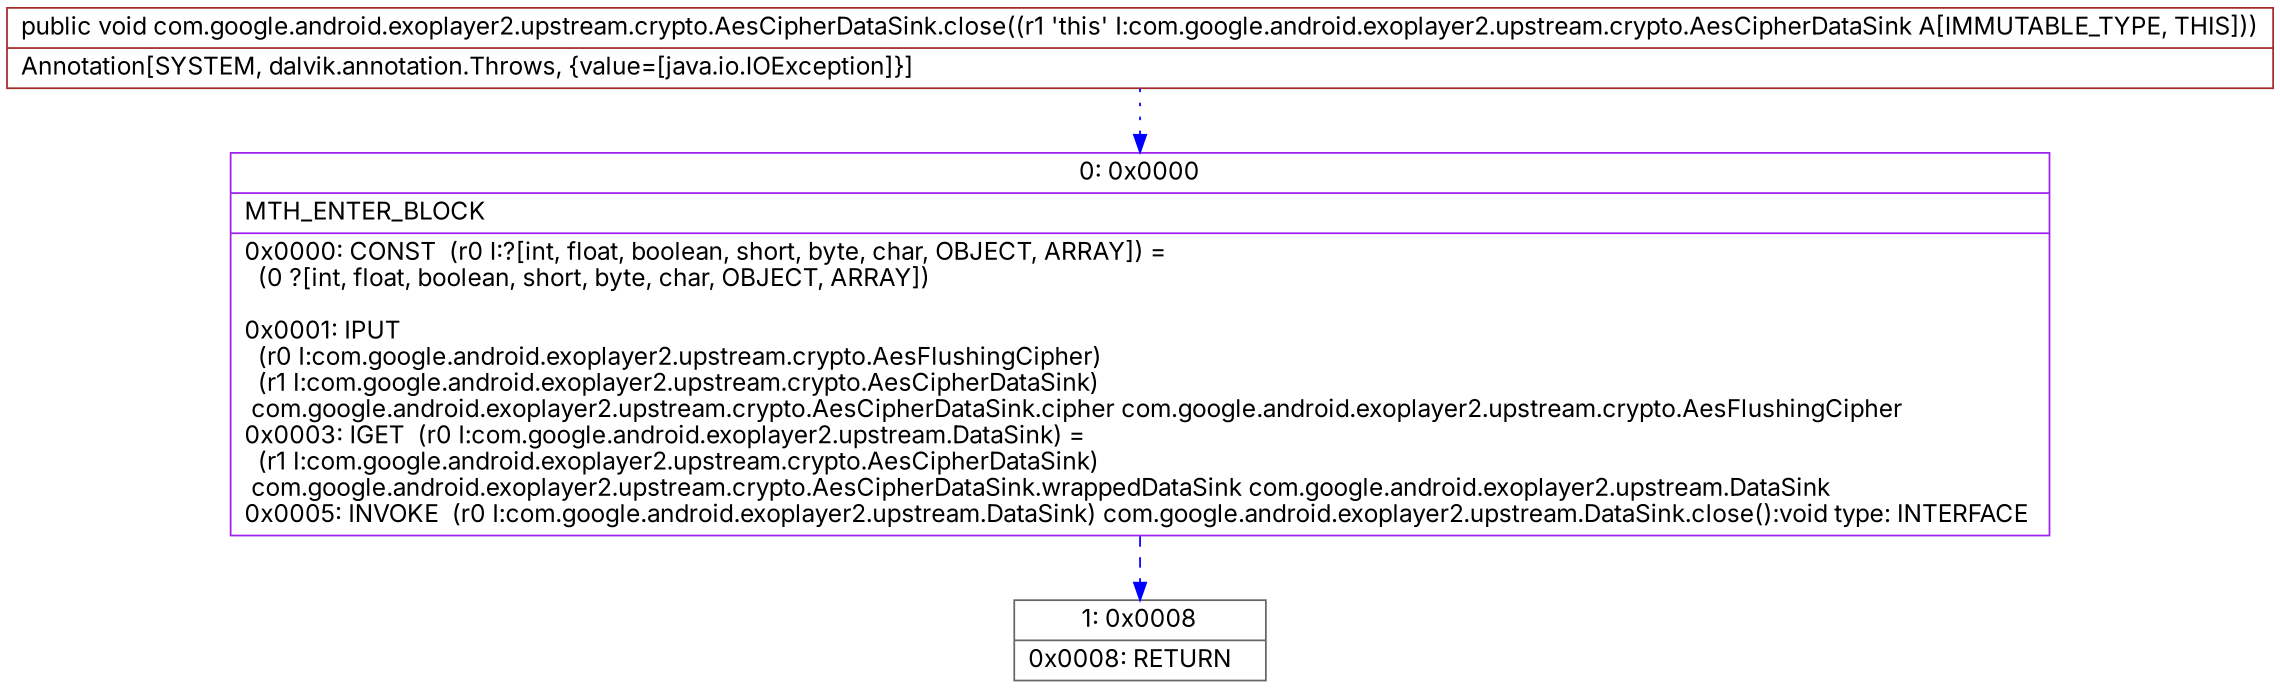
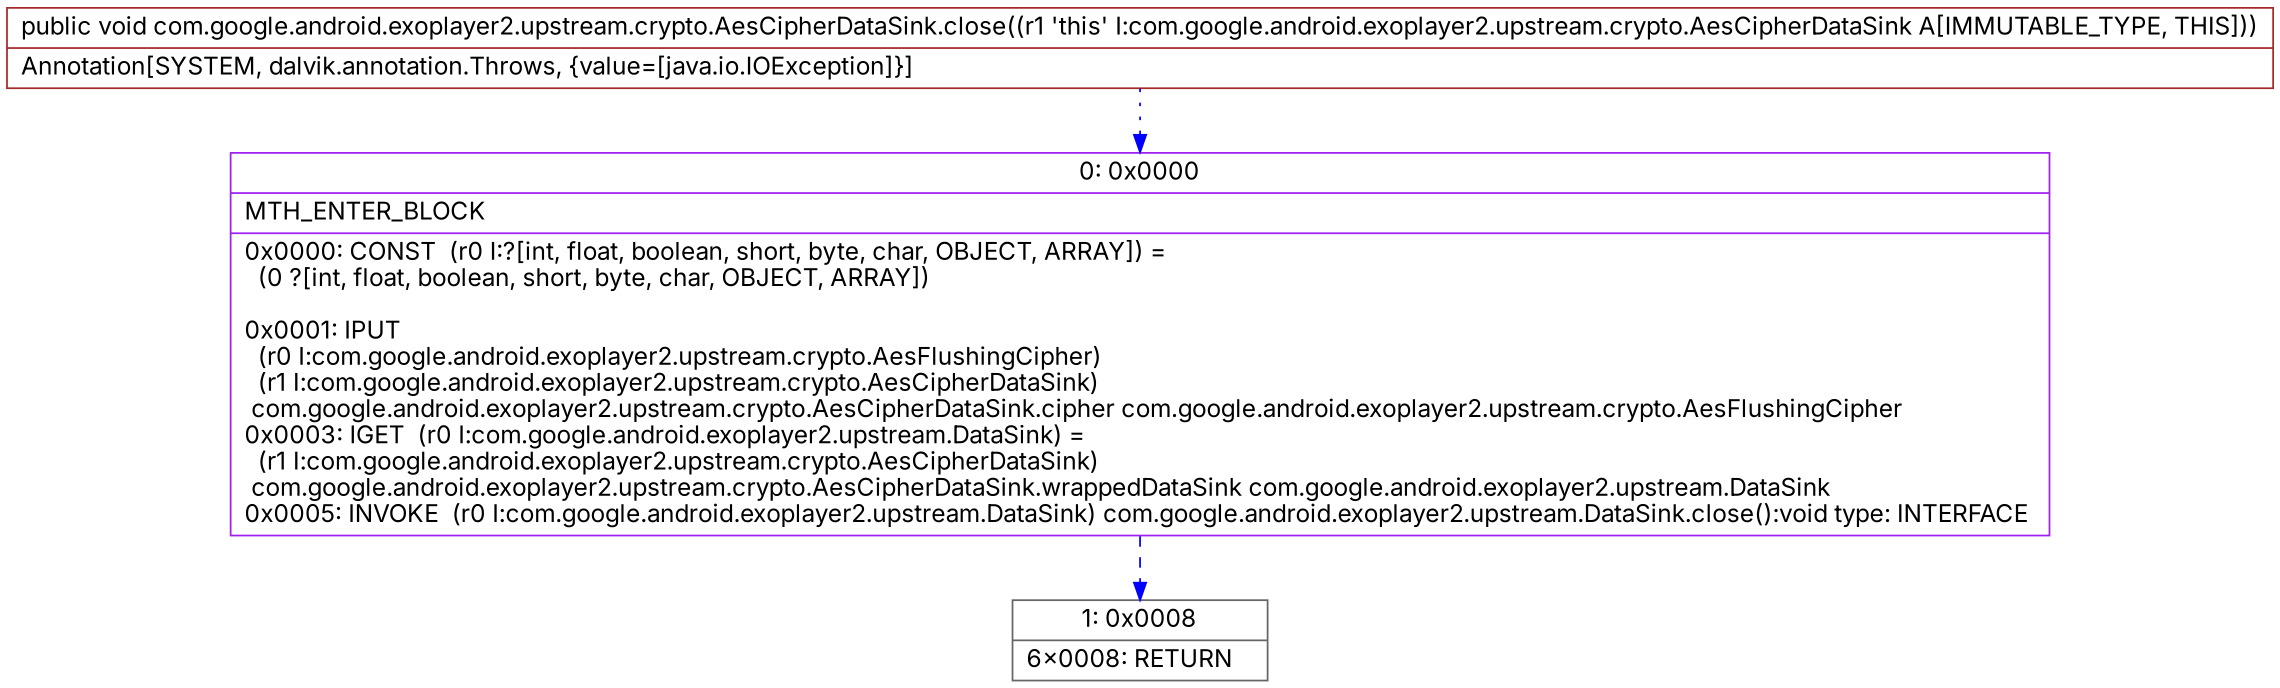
(1140, 660) -> (1140, 660)
